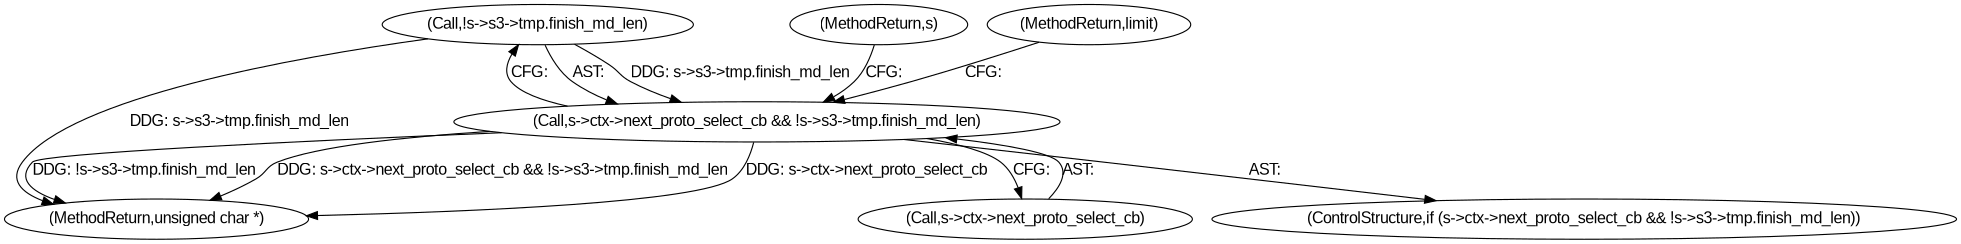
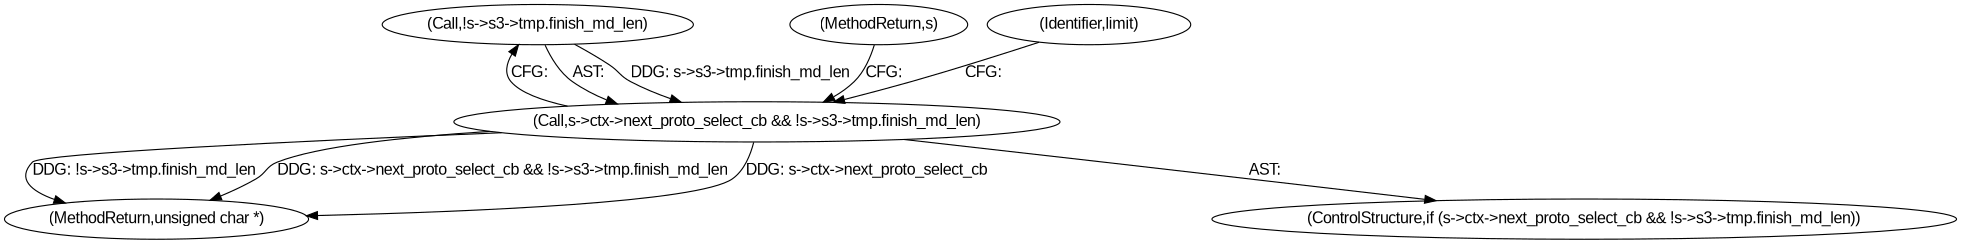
(1089, 25) -> (1089, 25)
(191, 84) -> none
(1025, 219) -> none
